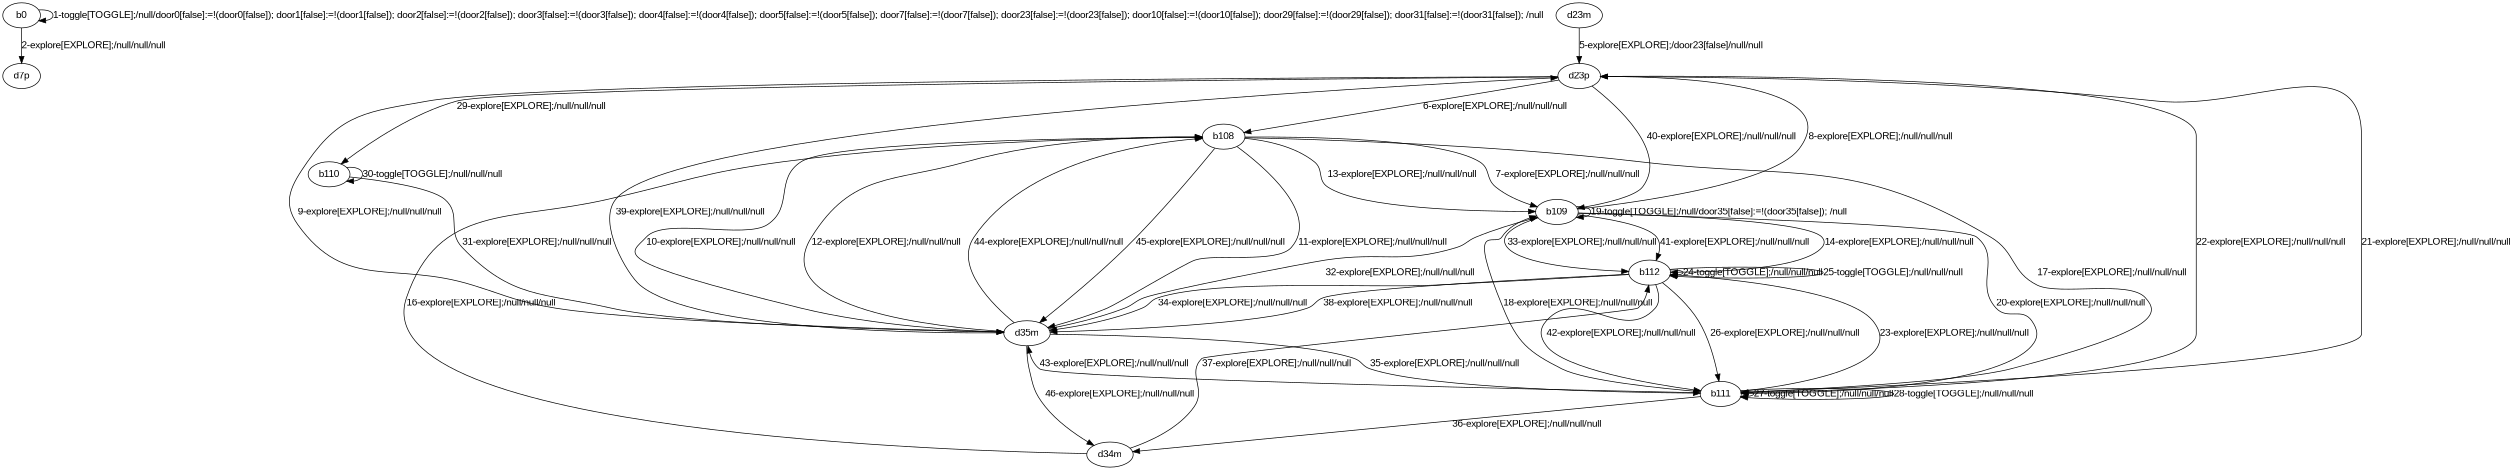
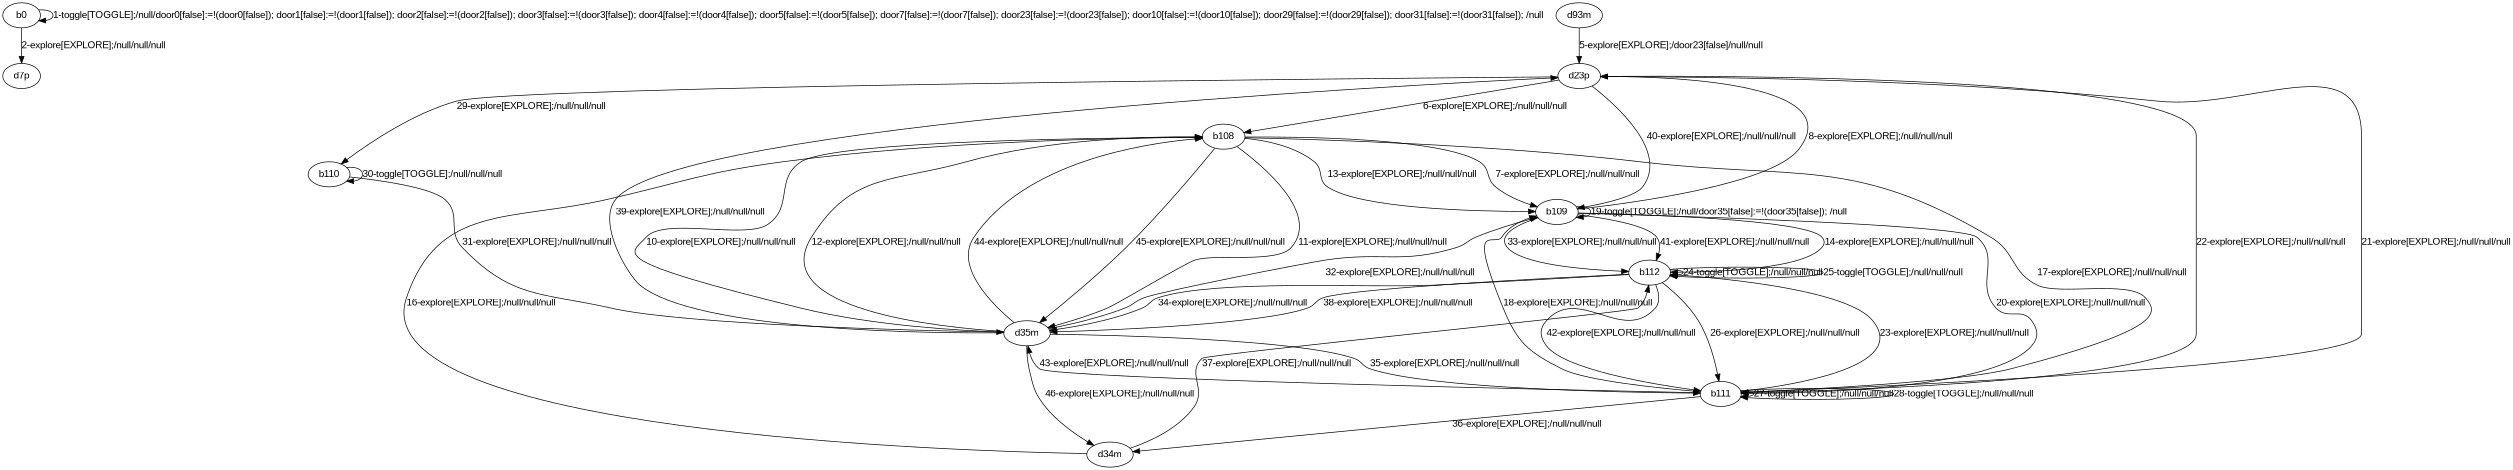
(1579, 15) -> (1579, 15)
(425, 101) -> none
